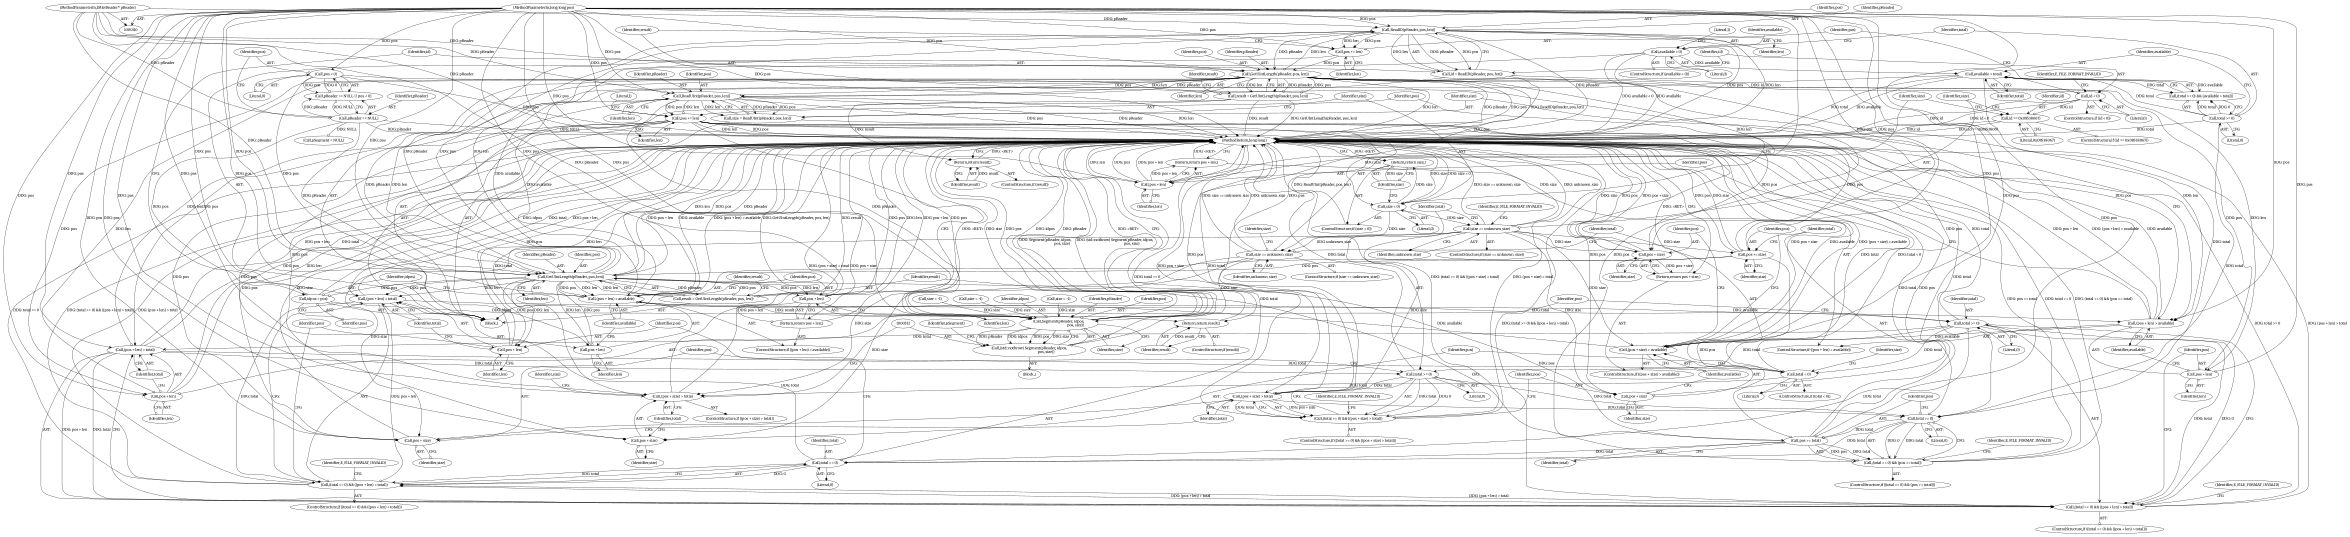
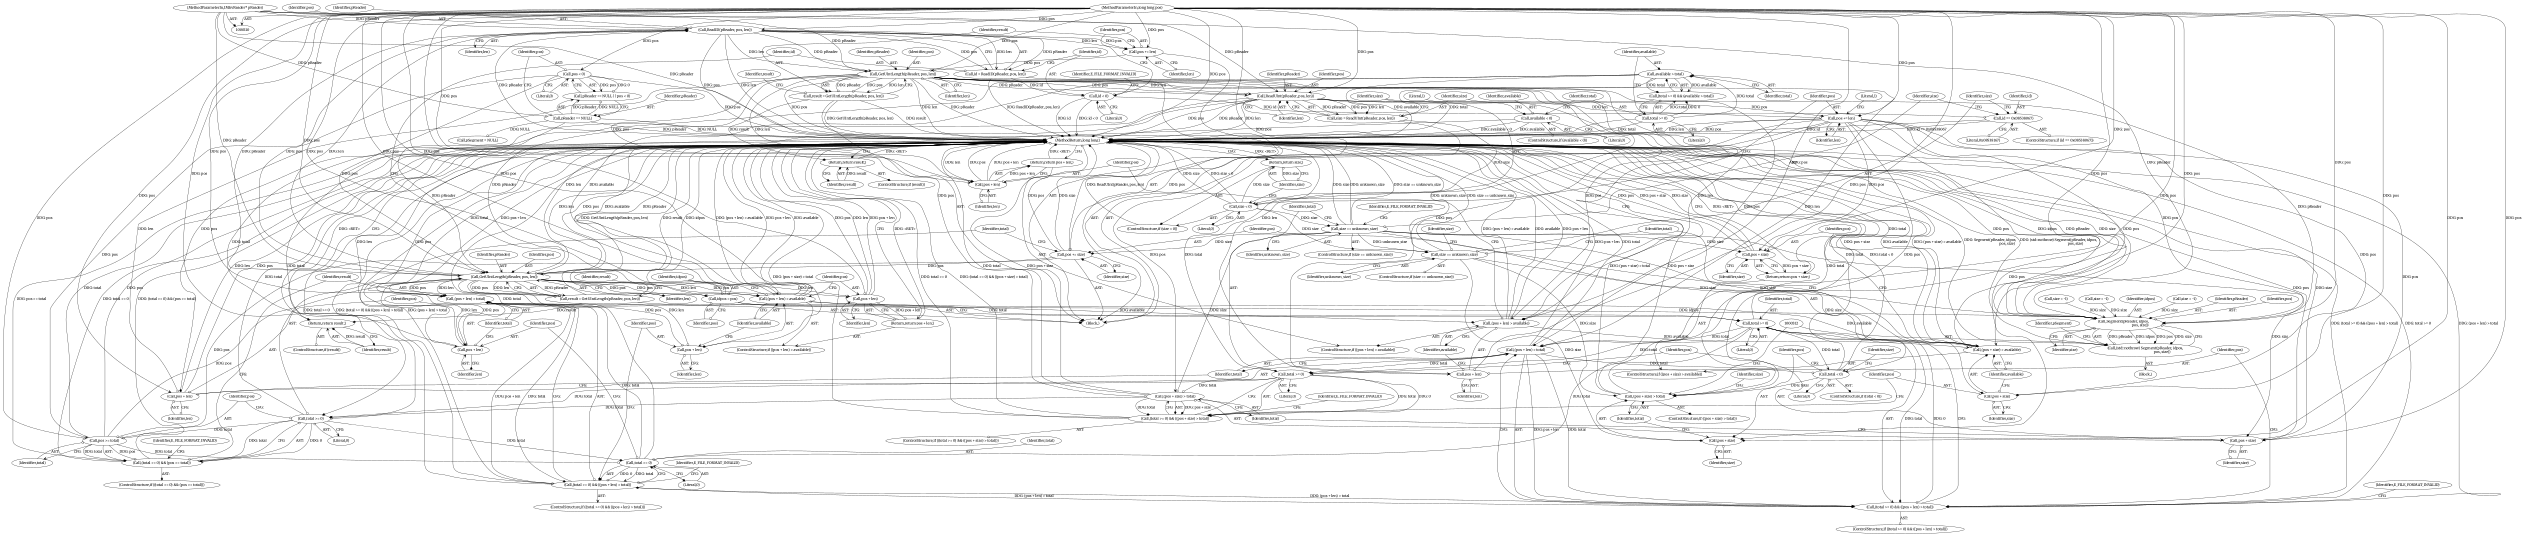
(1474, 43) -> (885, 35)
(1815, 71) -> none
(2087, 118) -> none
(2037, 141) -> (1983, 141)
(156, 187) -> (464, 18)
